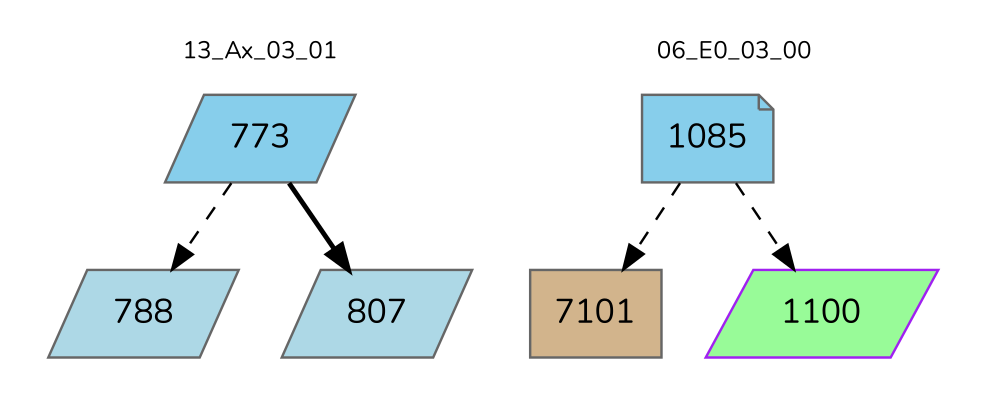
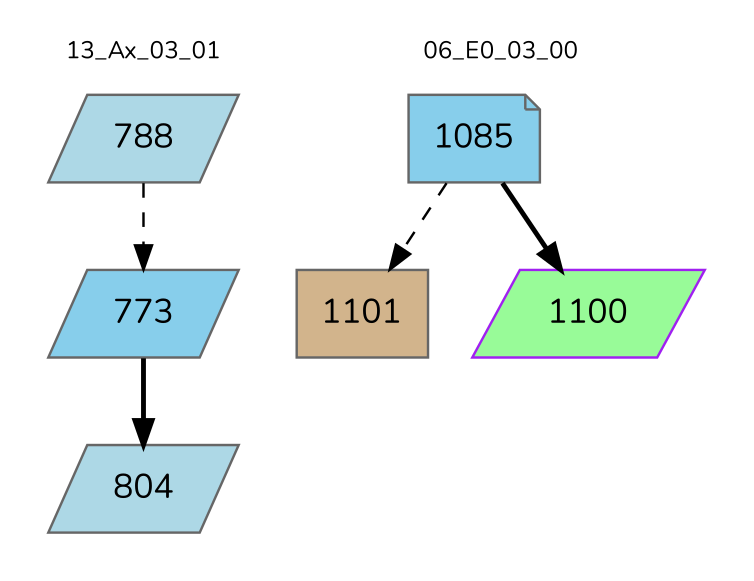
(209, 216) -> (143, 214)
(758, 216) -> (525, 216)
(377, 314) -> (143, 489)
(596, 314) -> (362, 314)
